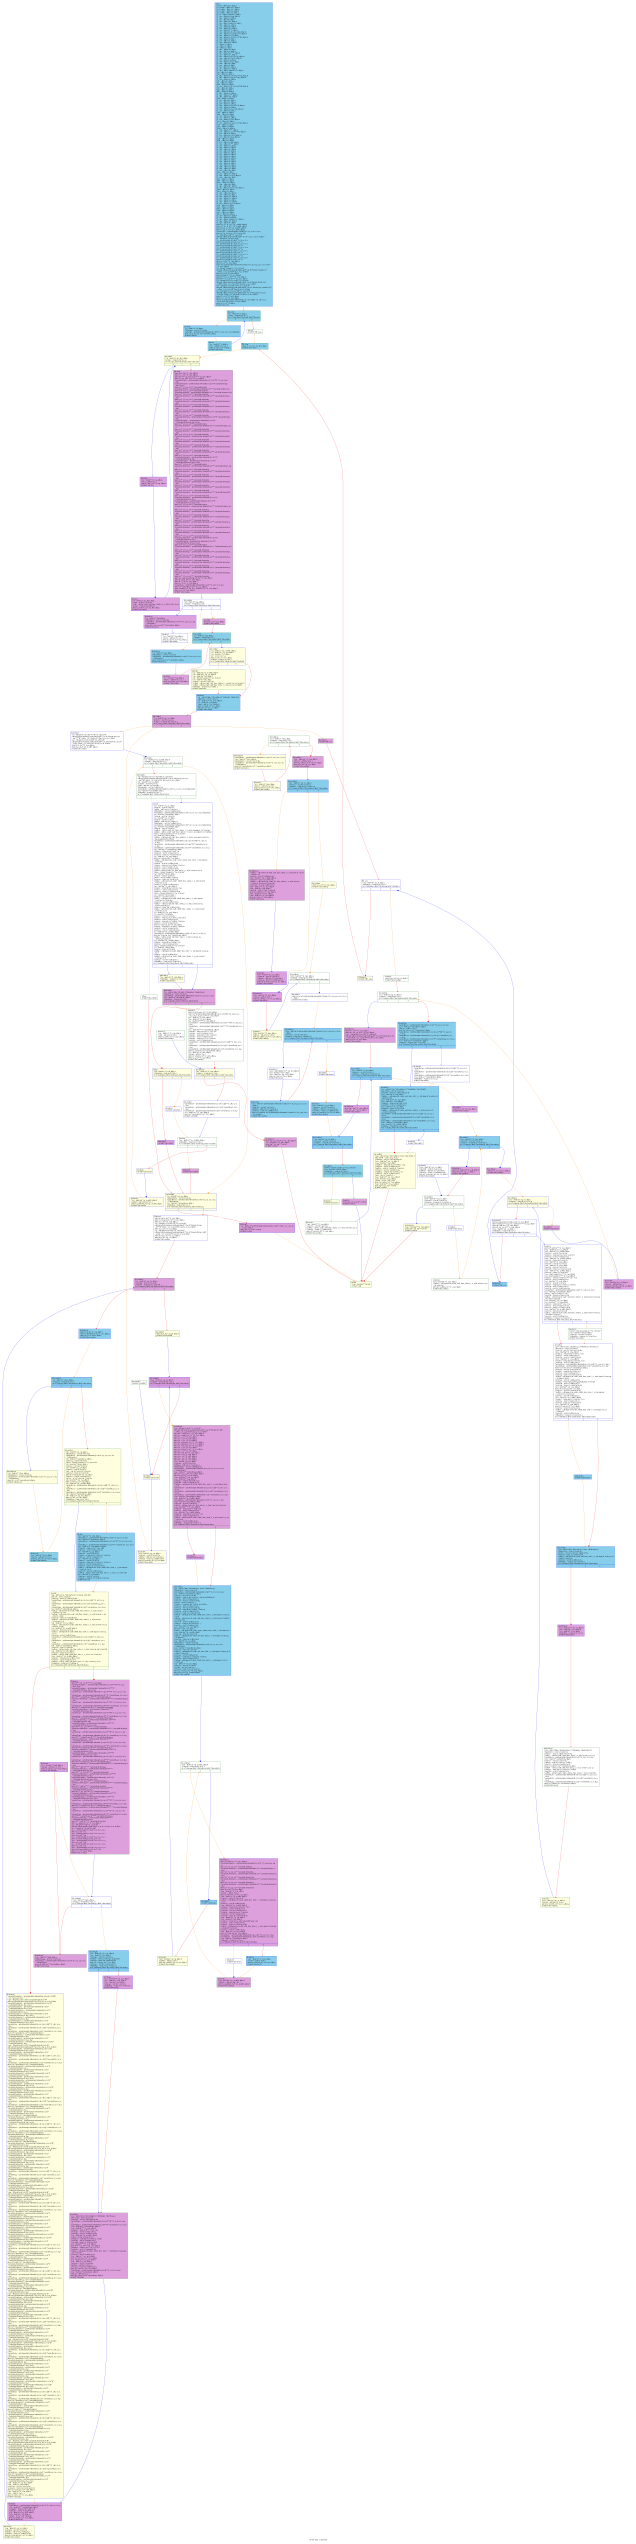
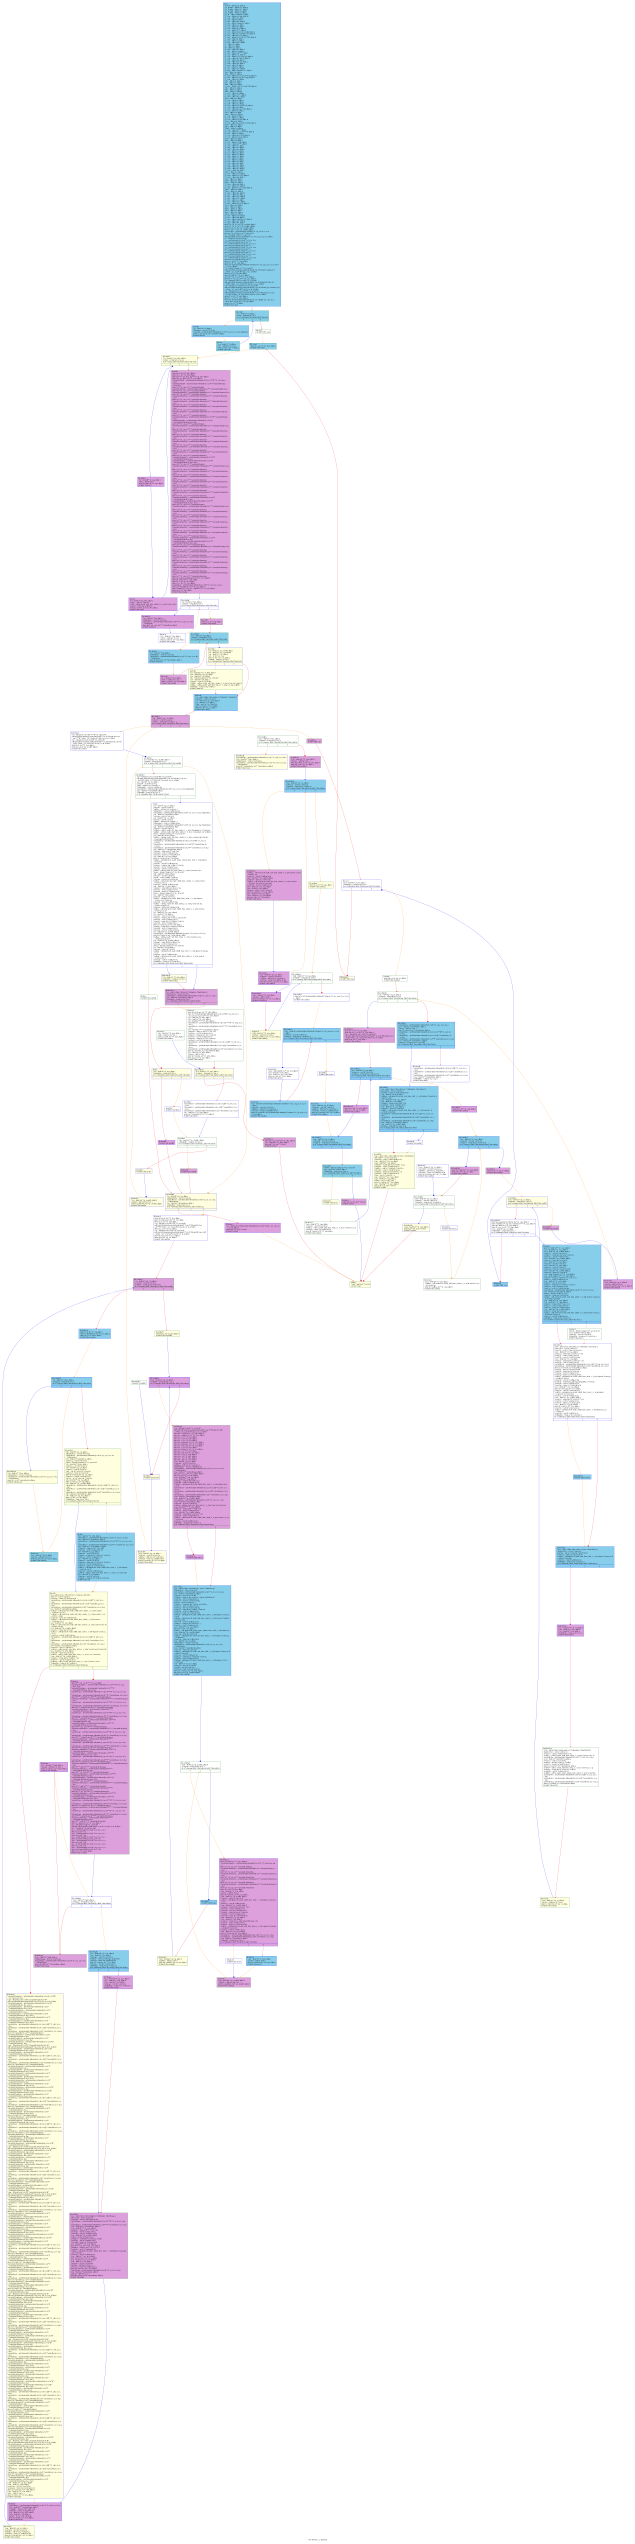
(267, 786) -> none
(572, 1284) -> (572, 1284)
